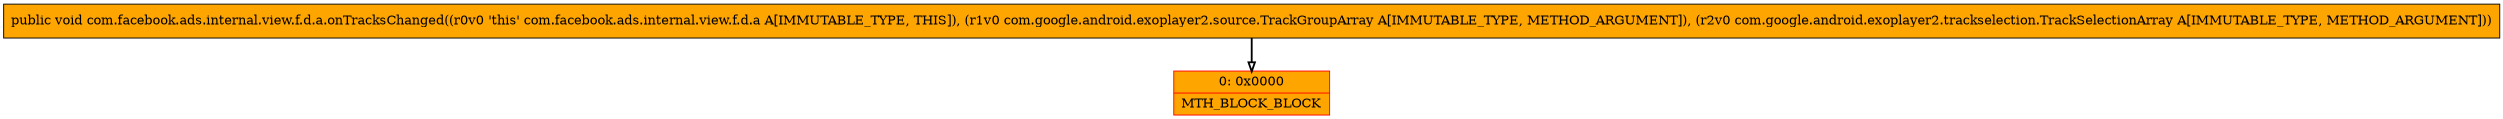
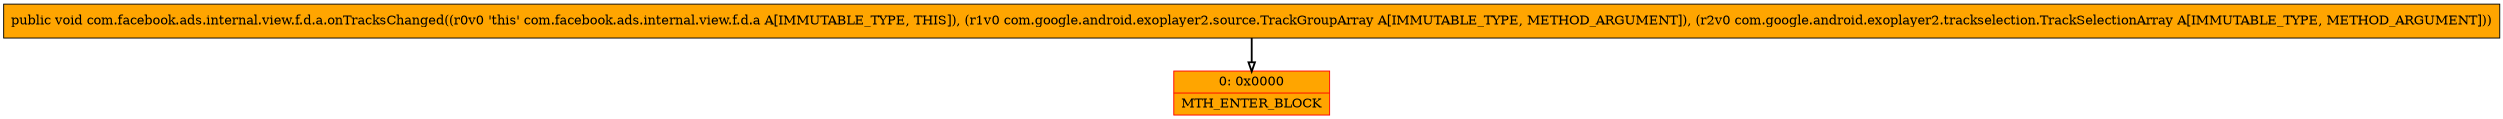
(1251, 104) -> (1252, 104)
